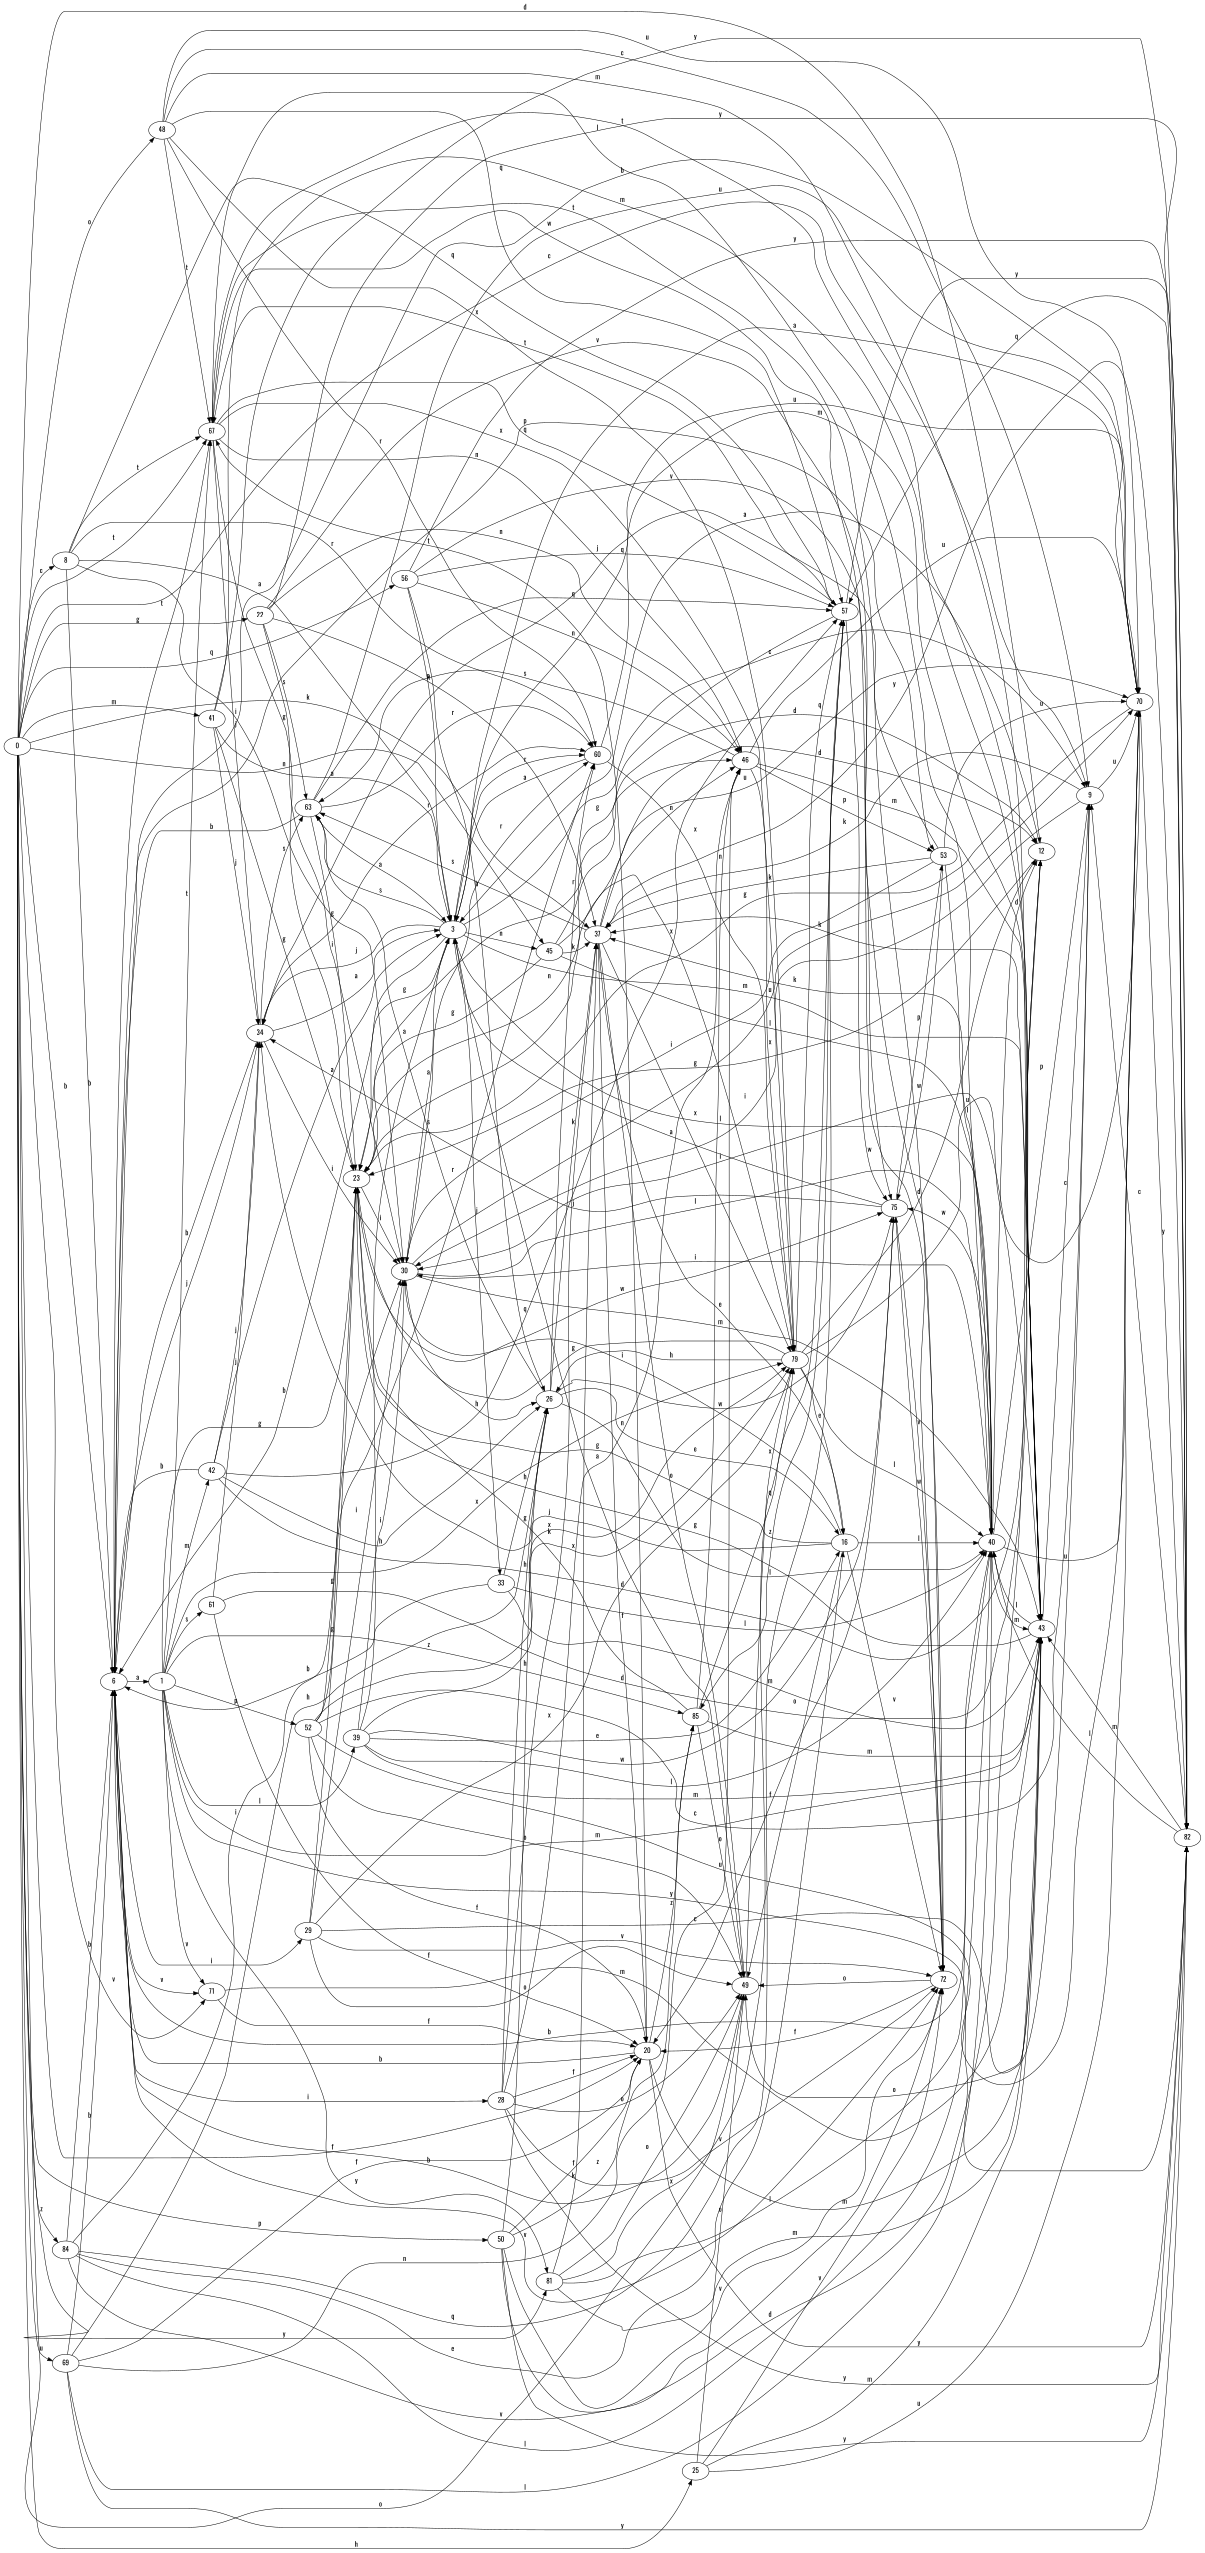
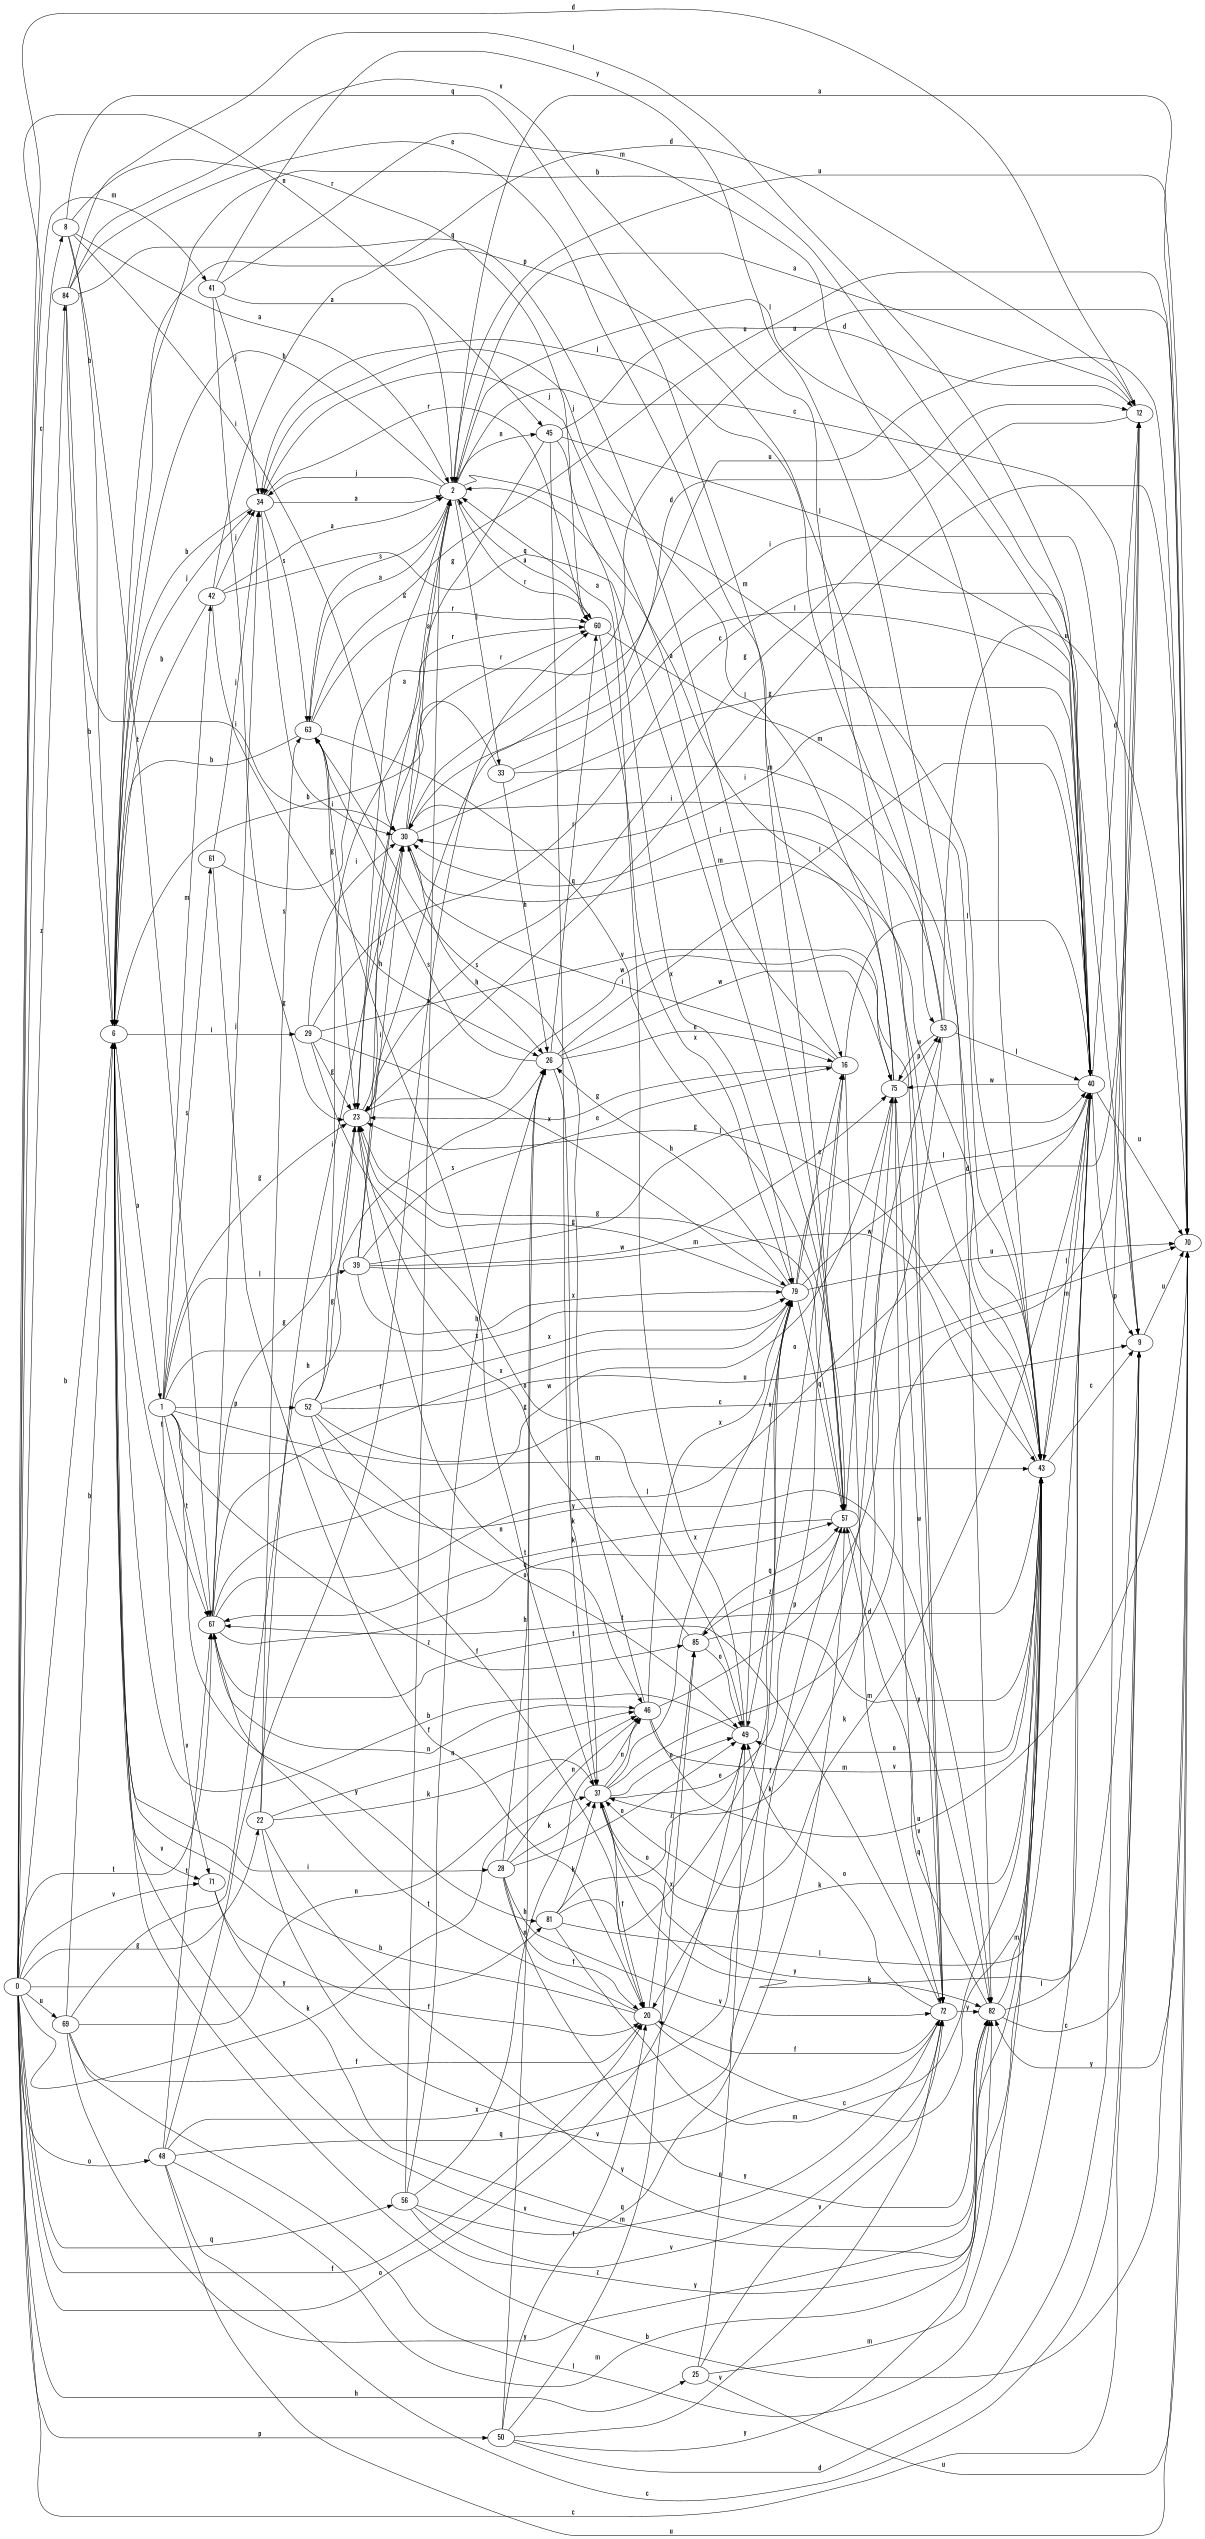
(453, 930) -> (453, 491)
(715, 1240) -> none
(845, 2202) -> (845, 2103)
(1050, 2347) -> (967, 2012)
